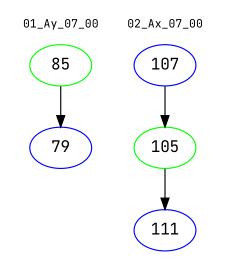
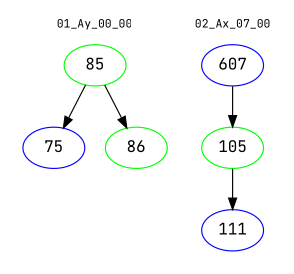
(61, 25) -> (95, 25)
(165, 65) -> (233, 65)
(61, 148) -> (54, 148)
none -> (136, 148)
